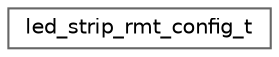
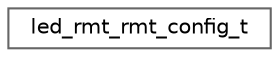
(140, 28) -> (140, 28)
